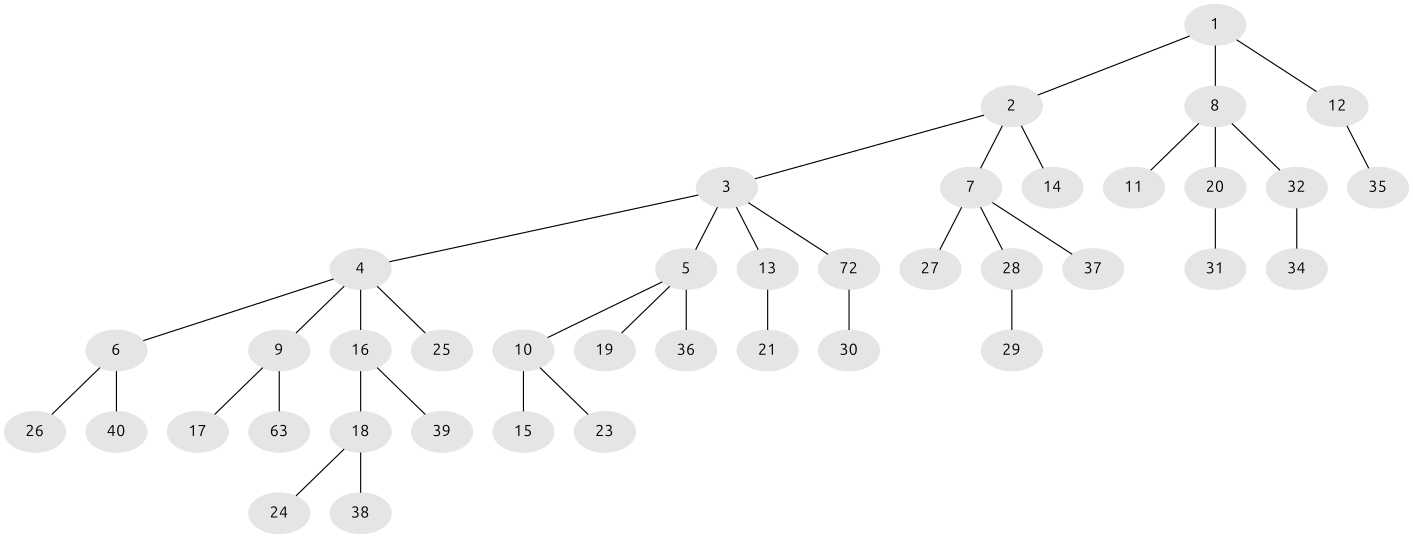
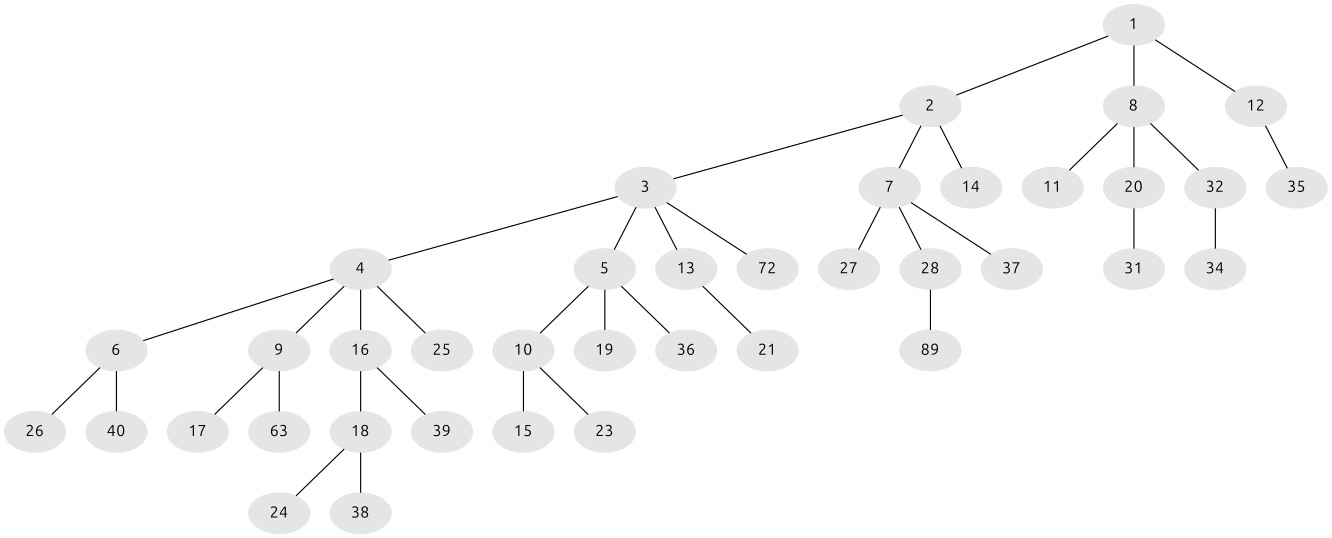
(849, 350) -> none
(1012, 350) -> (930, 350)
